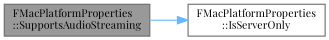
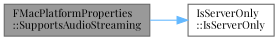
(257, 20) -> (231, 20)
